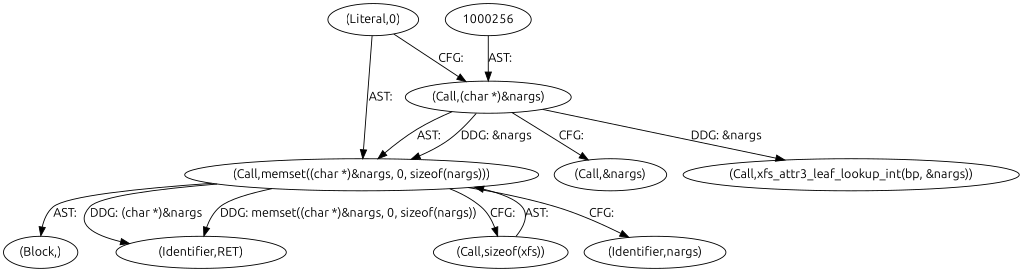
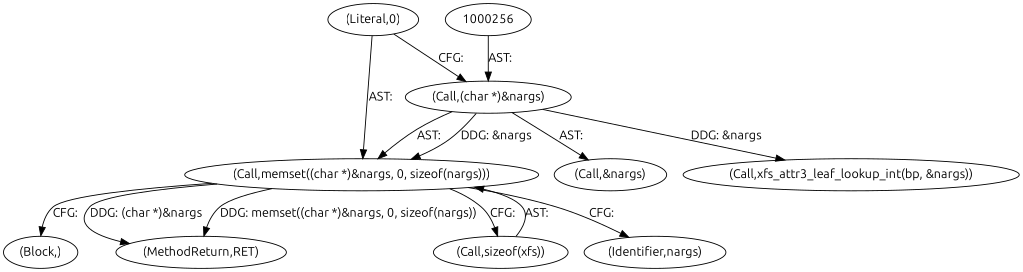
(573, 136) -> (573, 136)
(67, 214) -> (67, 214)
(201, 252) -> (201, 252)
